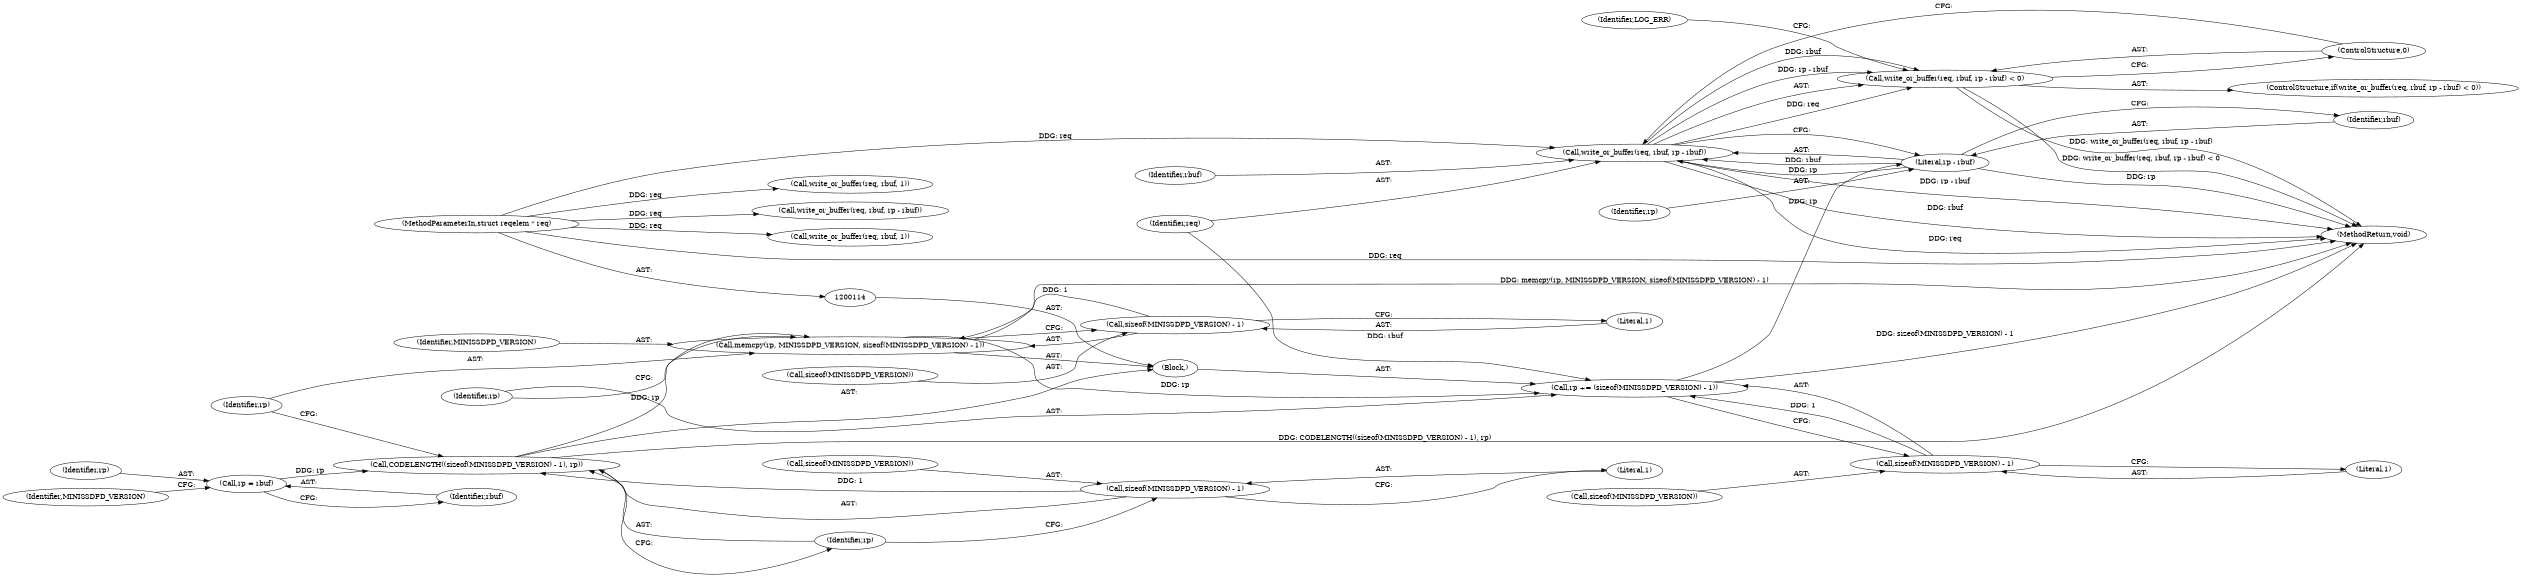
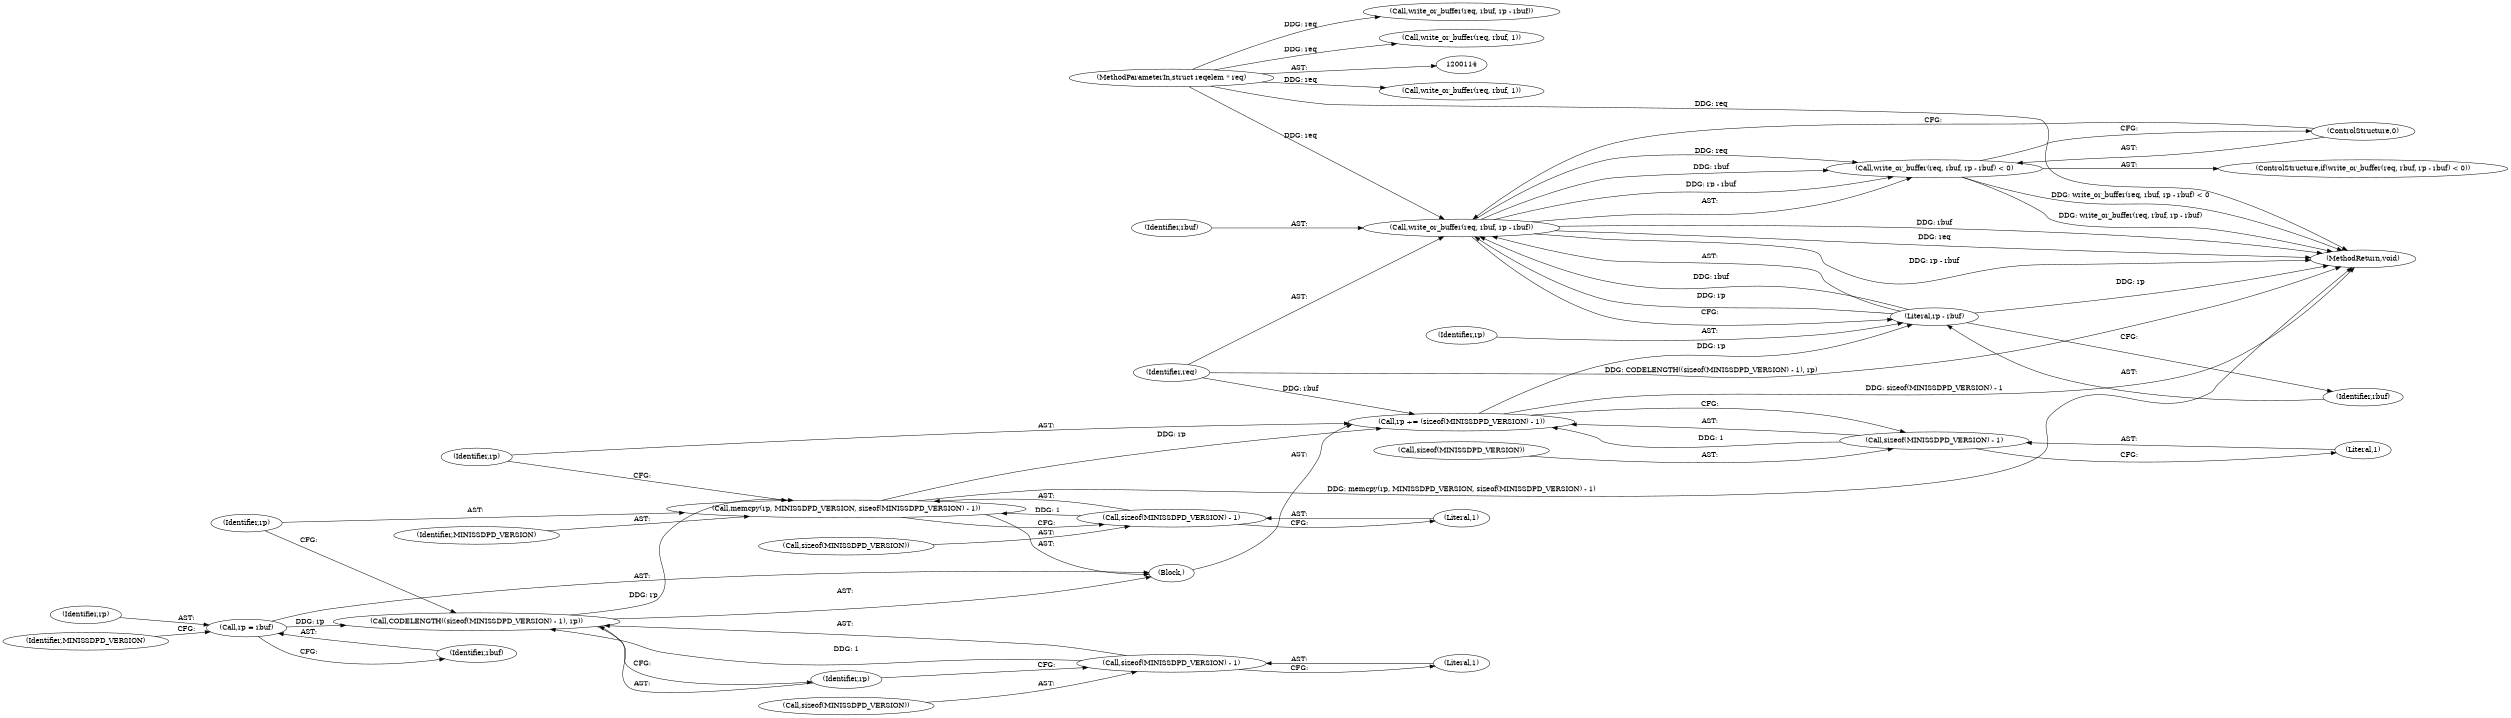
(1635, 20) -> none
(1021, 308) -> (707, 578)
(1482, 442) -> (1779, 377)
